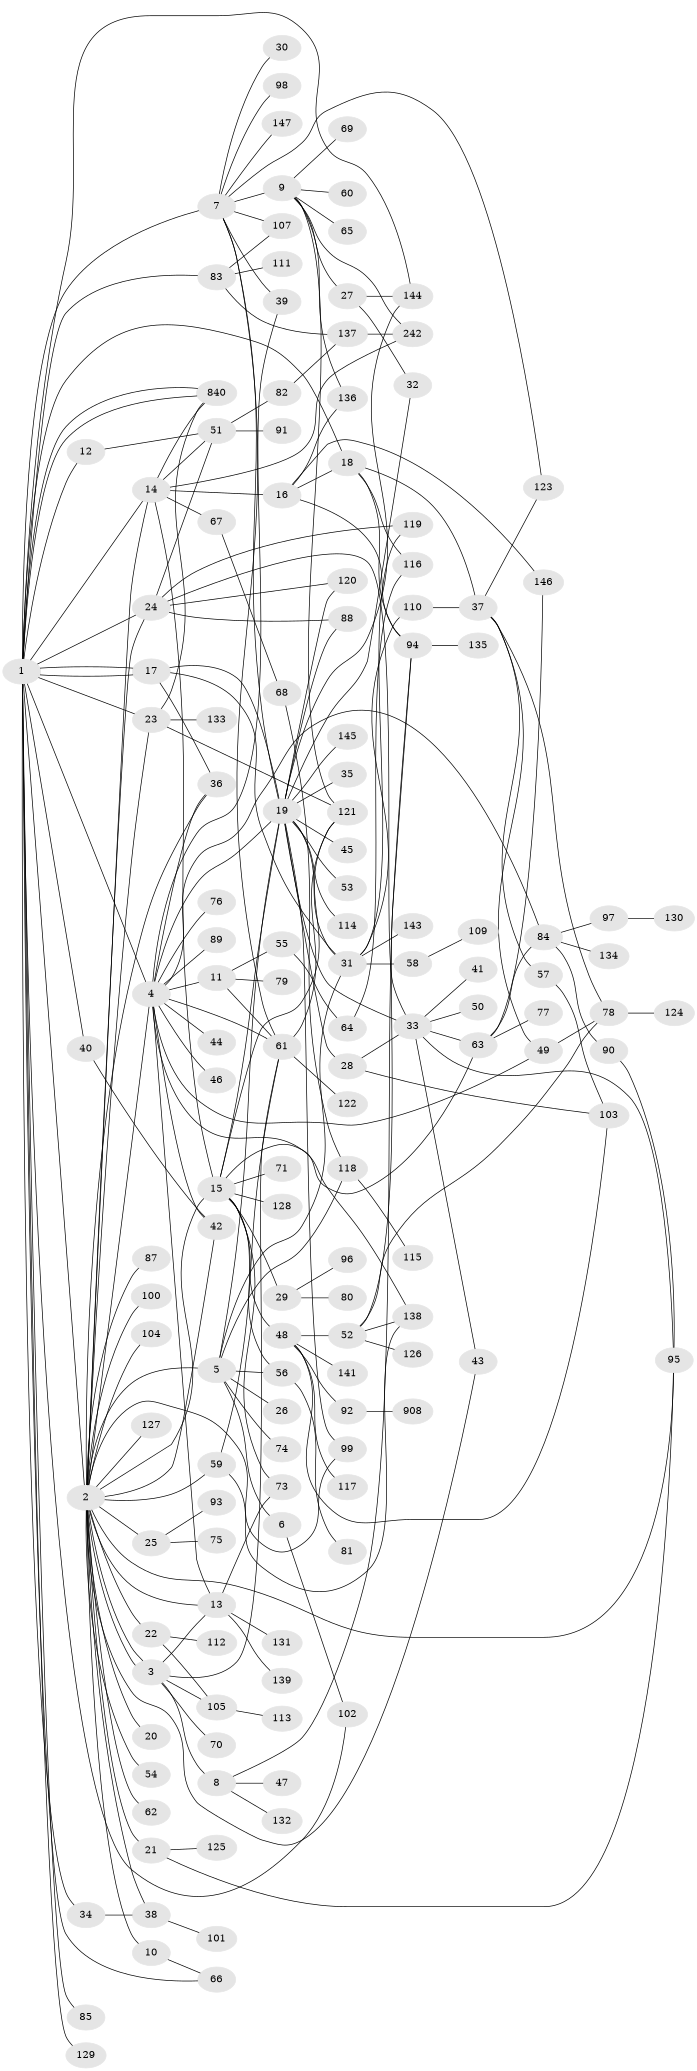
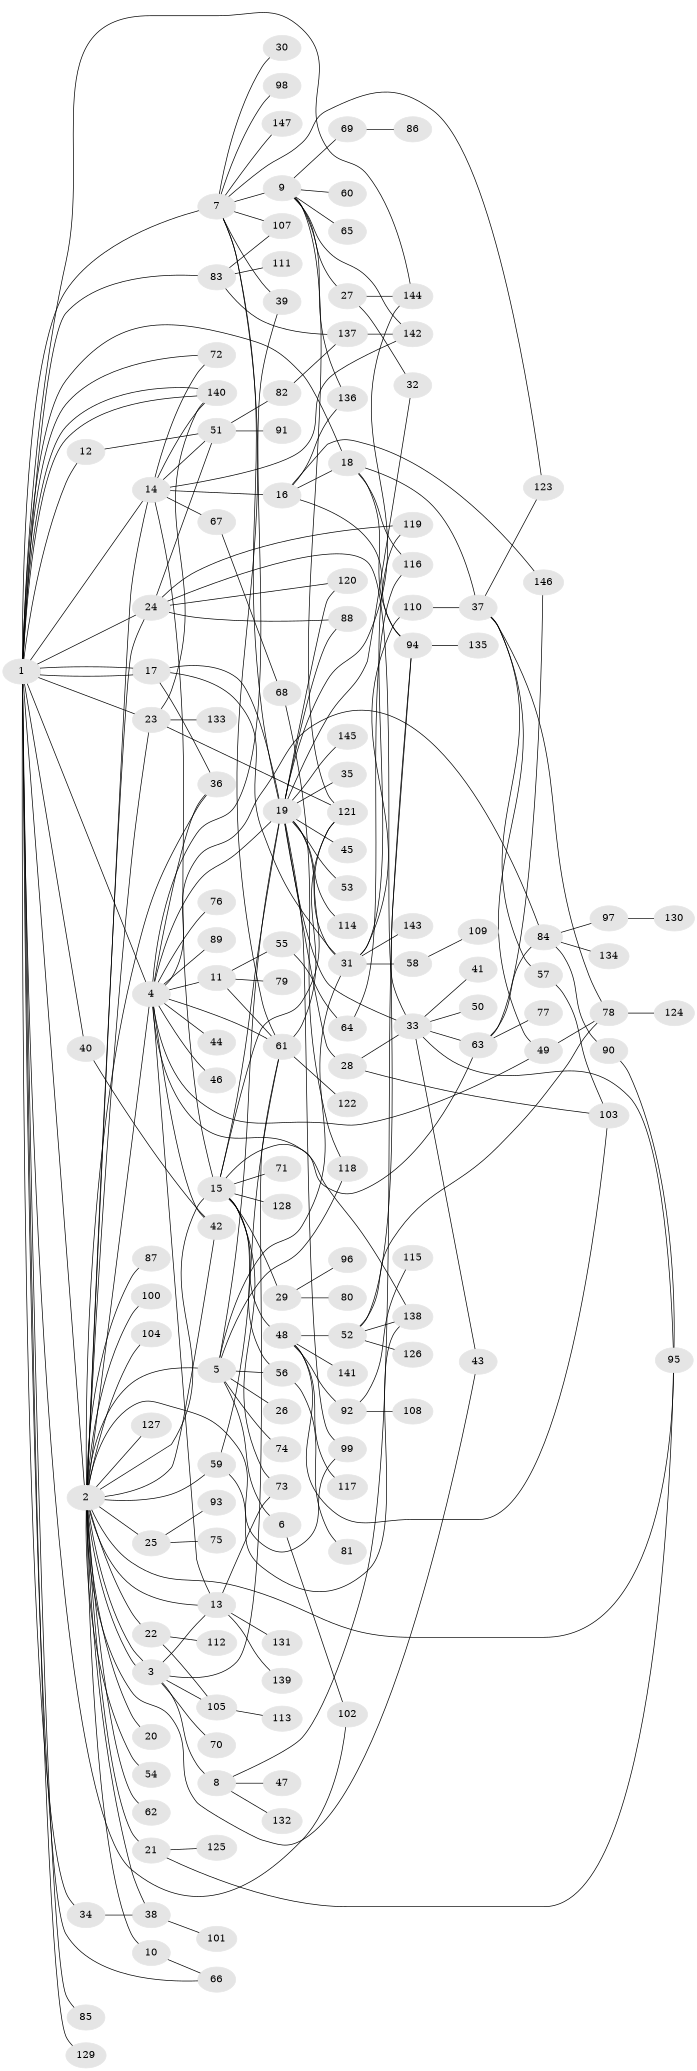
none -> (413, 129)
(413, 334) -> (413, 334)
none -> (217, 355)
(217, 393) -> (217, 393)
(383, 1212) -> (382, 1354)
(413, 1411) -> (413, 1411)
